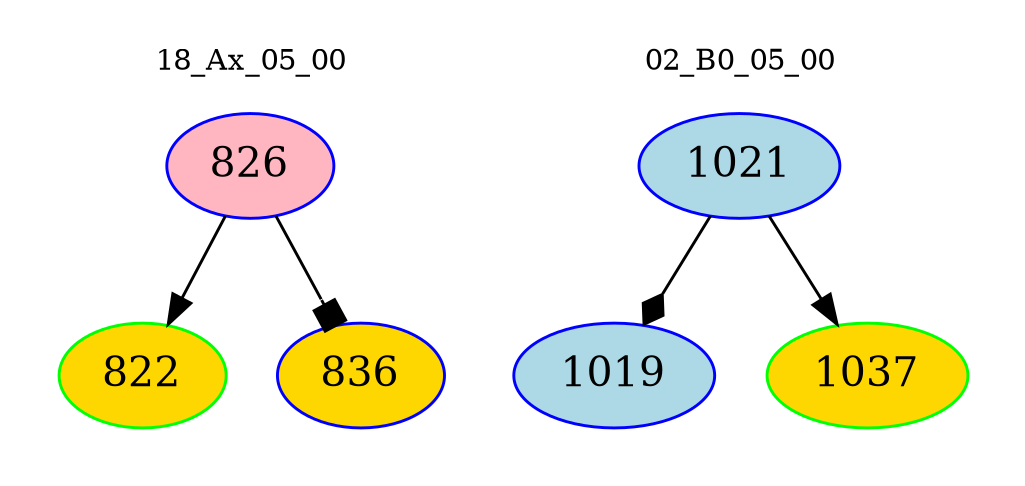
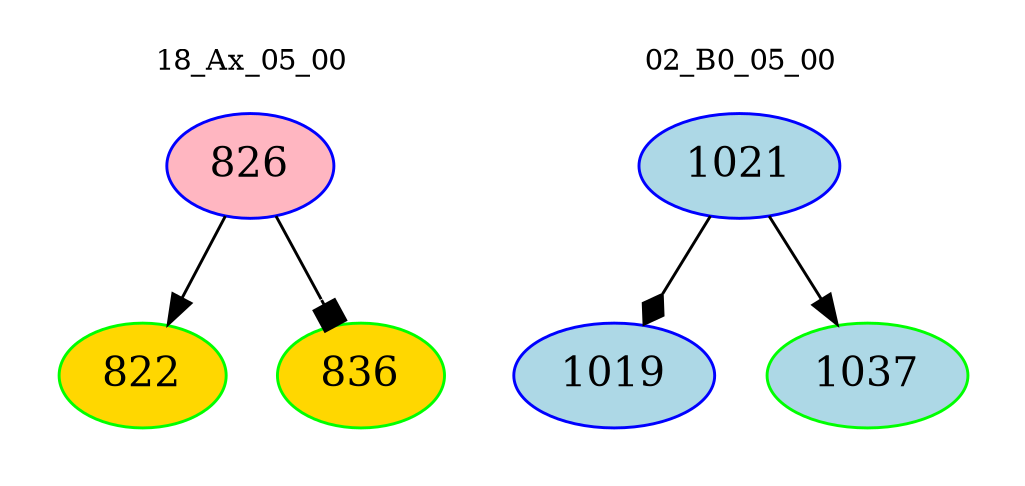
(361, 376) -> (361, 376)
(868, 376) -> (868, 376)
